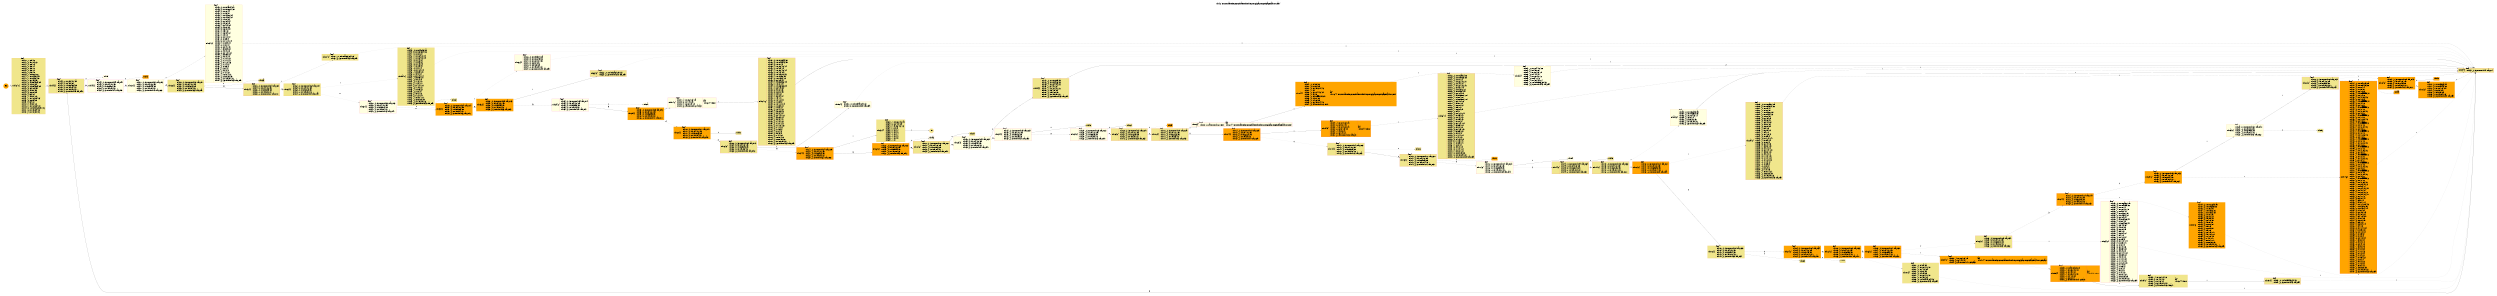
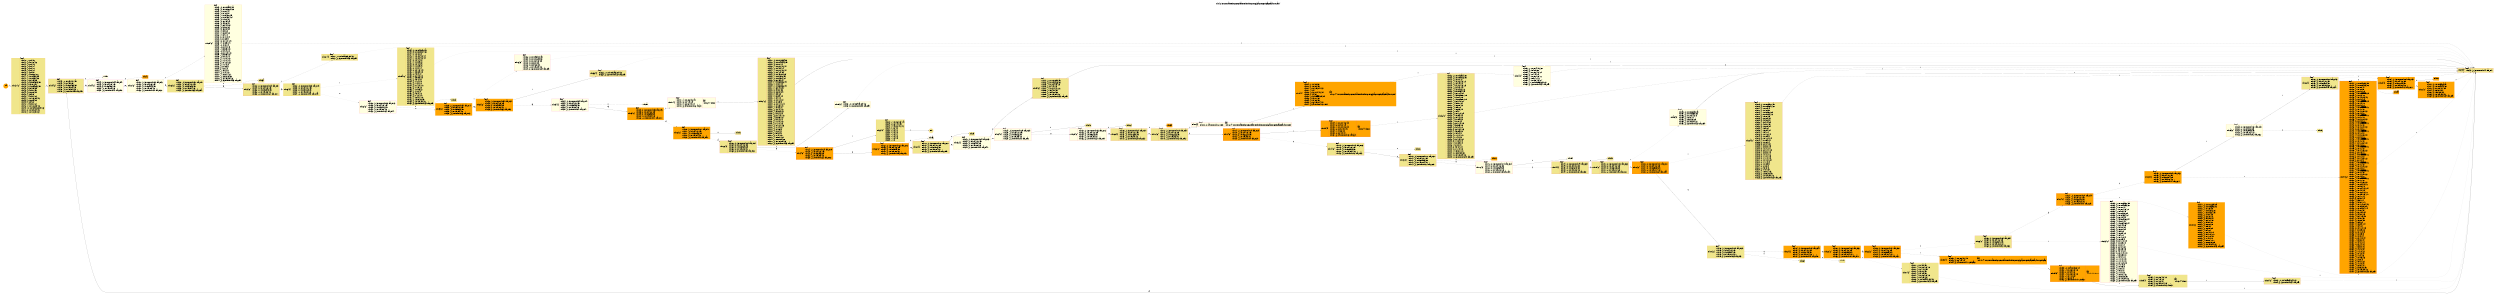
(6, 86) -> (6, 86)
